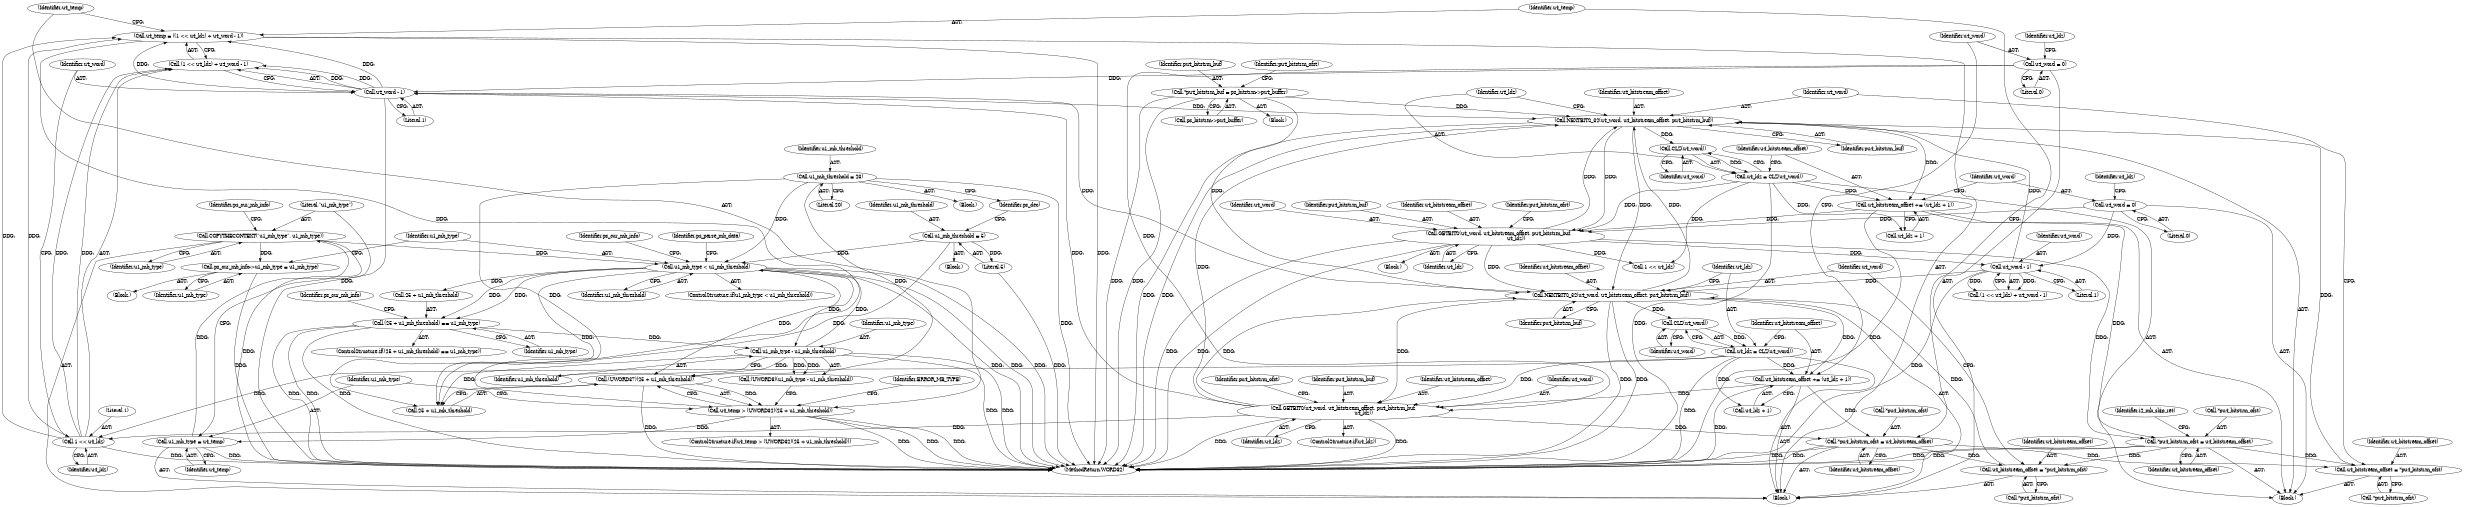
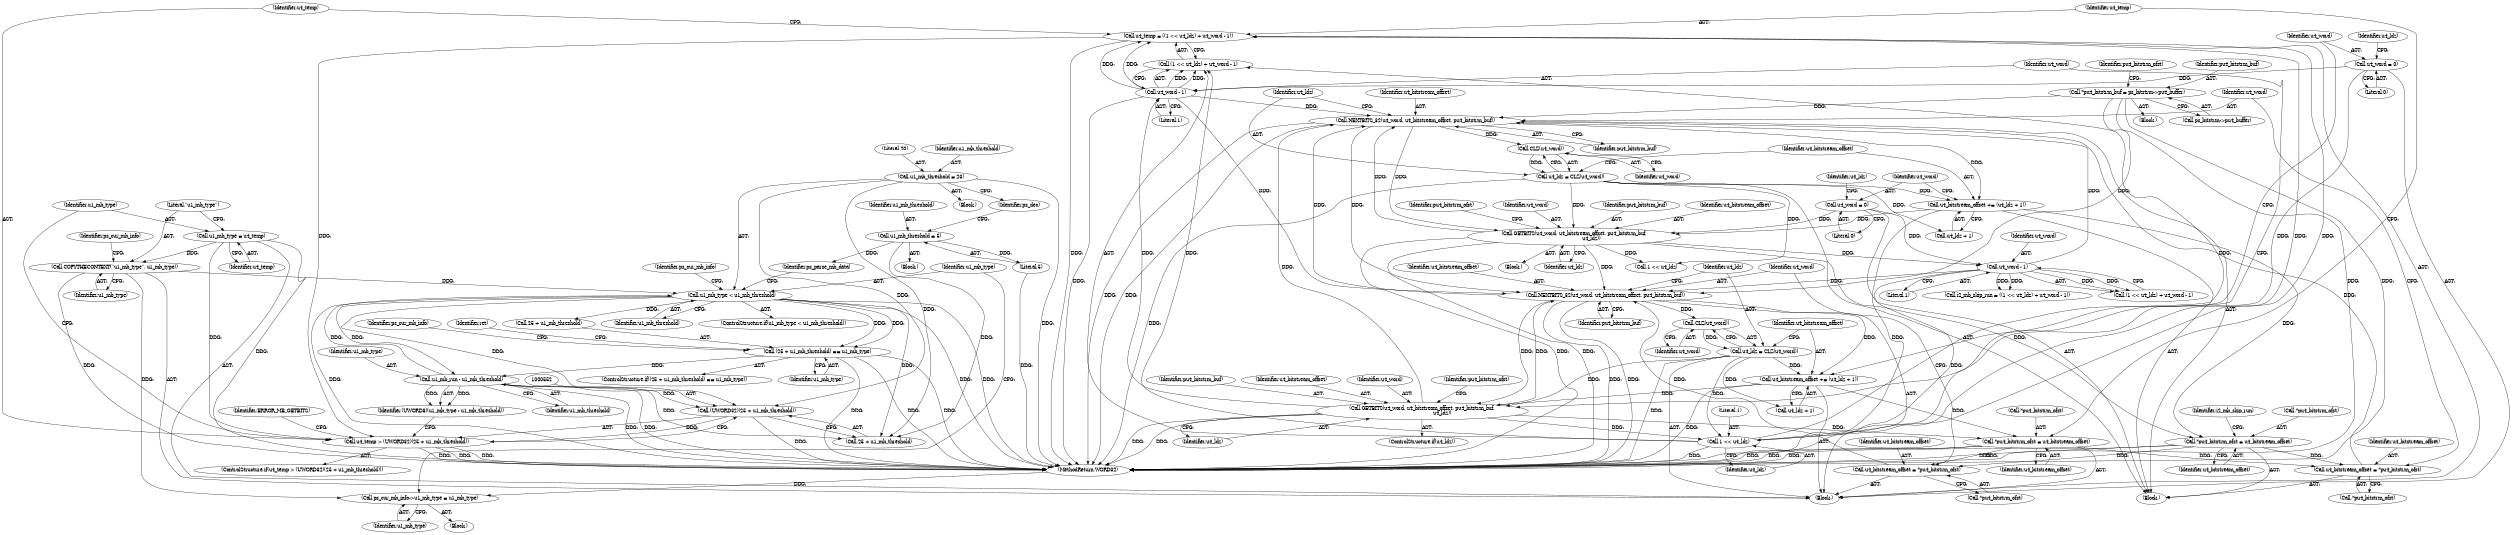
(833, 190) -> none
(782, 220) -> (744, 237)
(830, 252) -> (865, 252)
none -> (2007, 296)
none -> (472, 324)
(793, 352) -> (461, 380)
none -> (542, 380)
(645, 380) -> (747, 411)
(796, 380) -> (441, 411)
(927, 380) -> (272, 411)
(2145, 411) -> (2223, 411)
(494, 438) -> (209, 388)
(562, 468) -> (783, 483)
